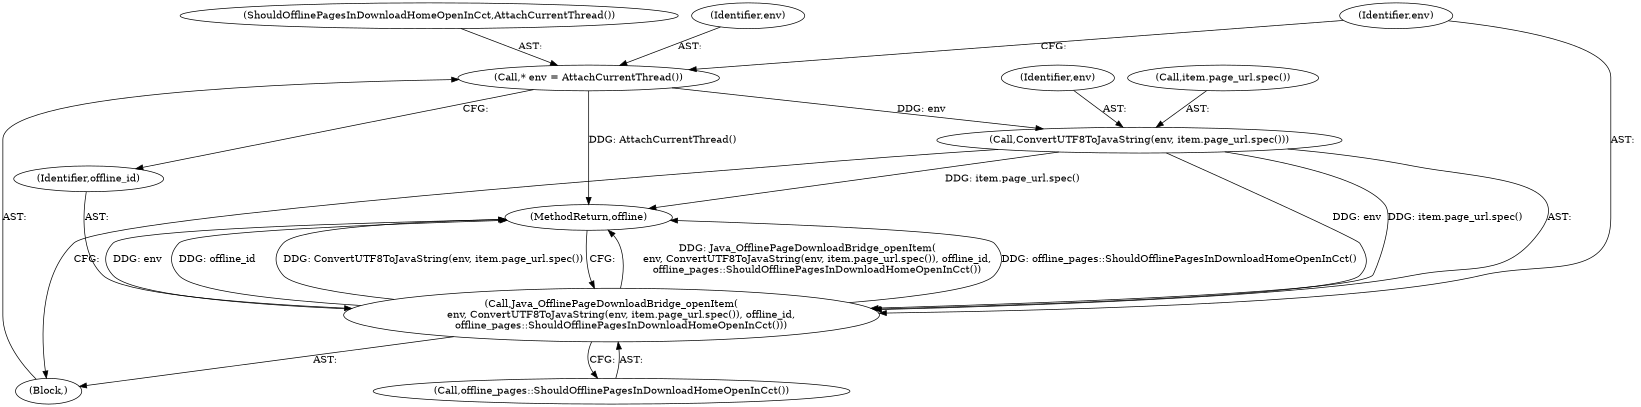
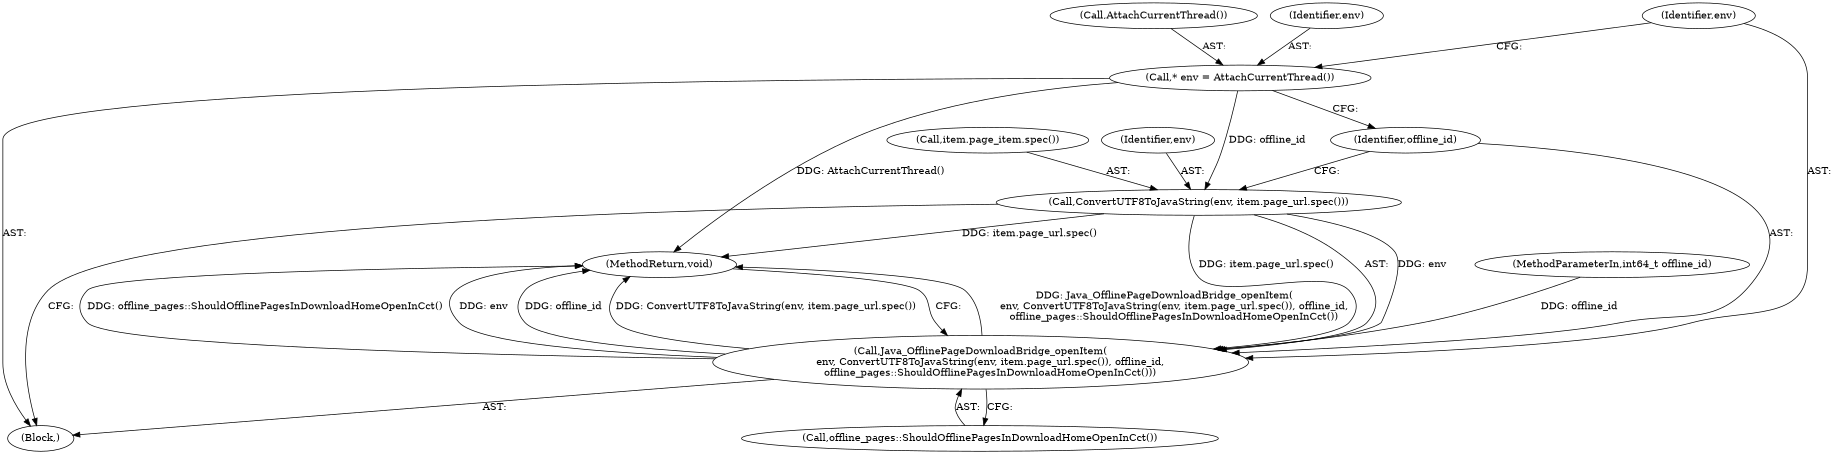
(429, 16) -> (1154, 16)
(1223, 78) -> (988, 140)
(98, 102) -> (410, 90)
(922, 109) -> (1267, 140)
none -> (1308, 170)
(589, 217) -> (659, 265)
none -> (1612, 265)
